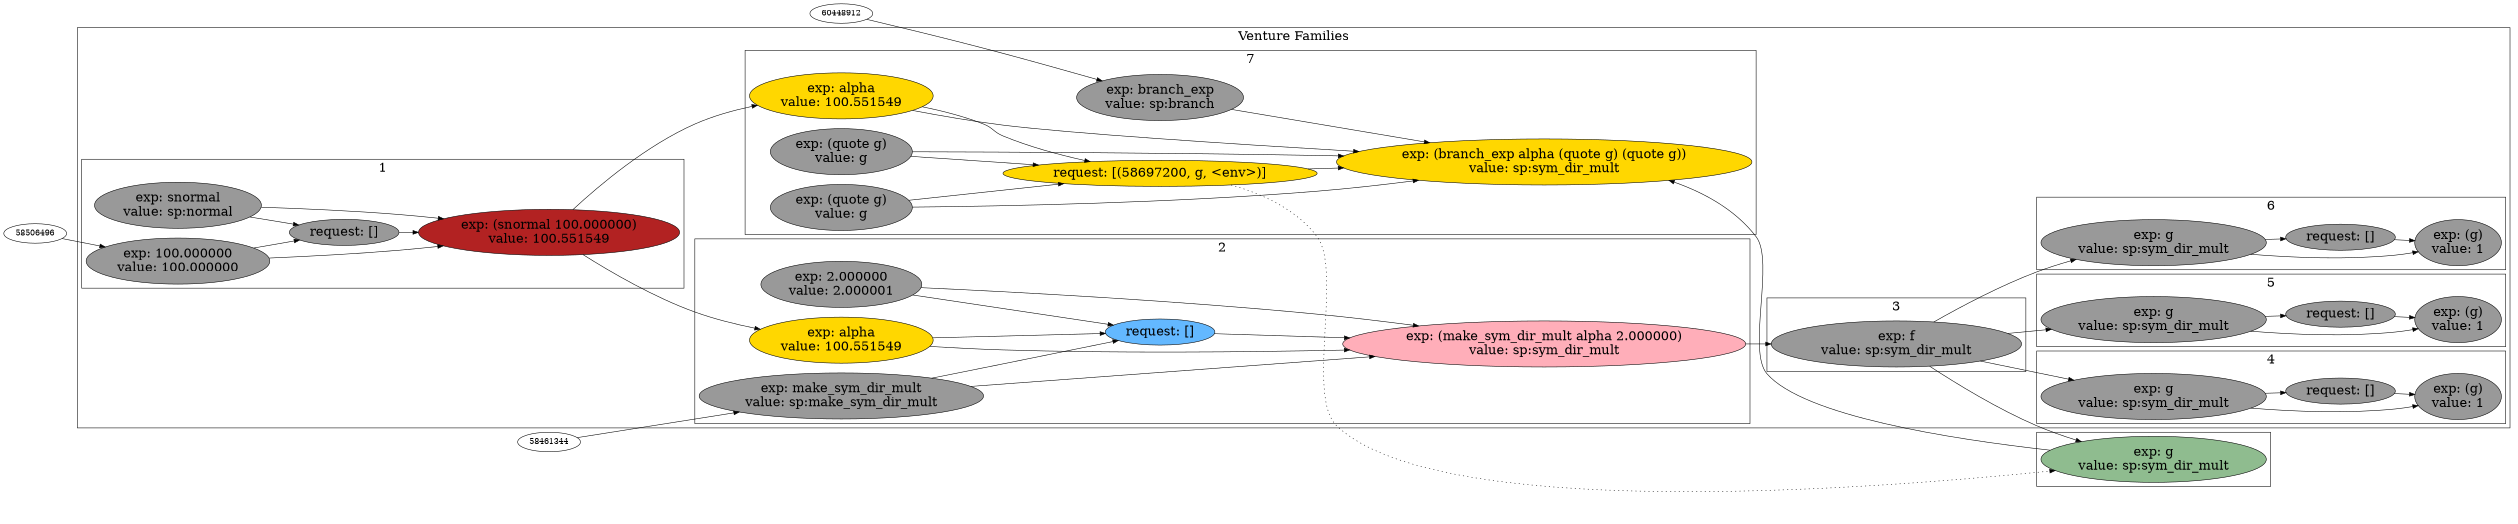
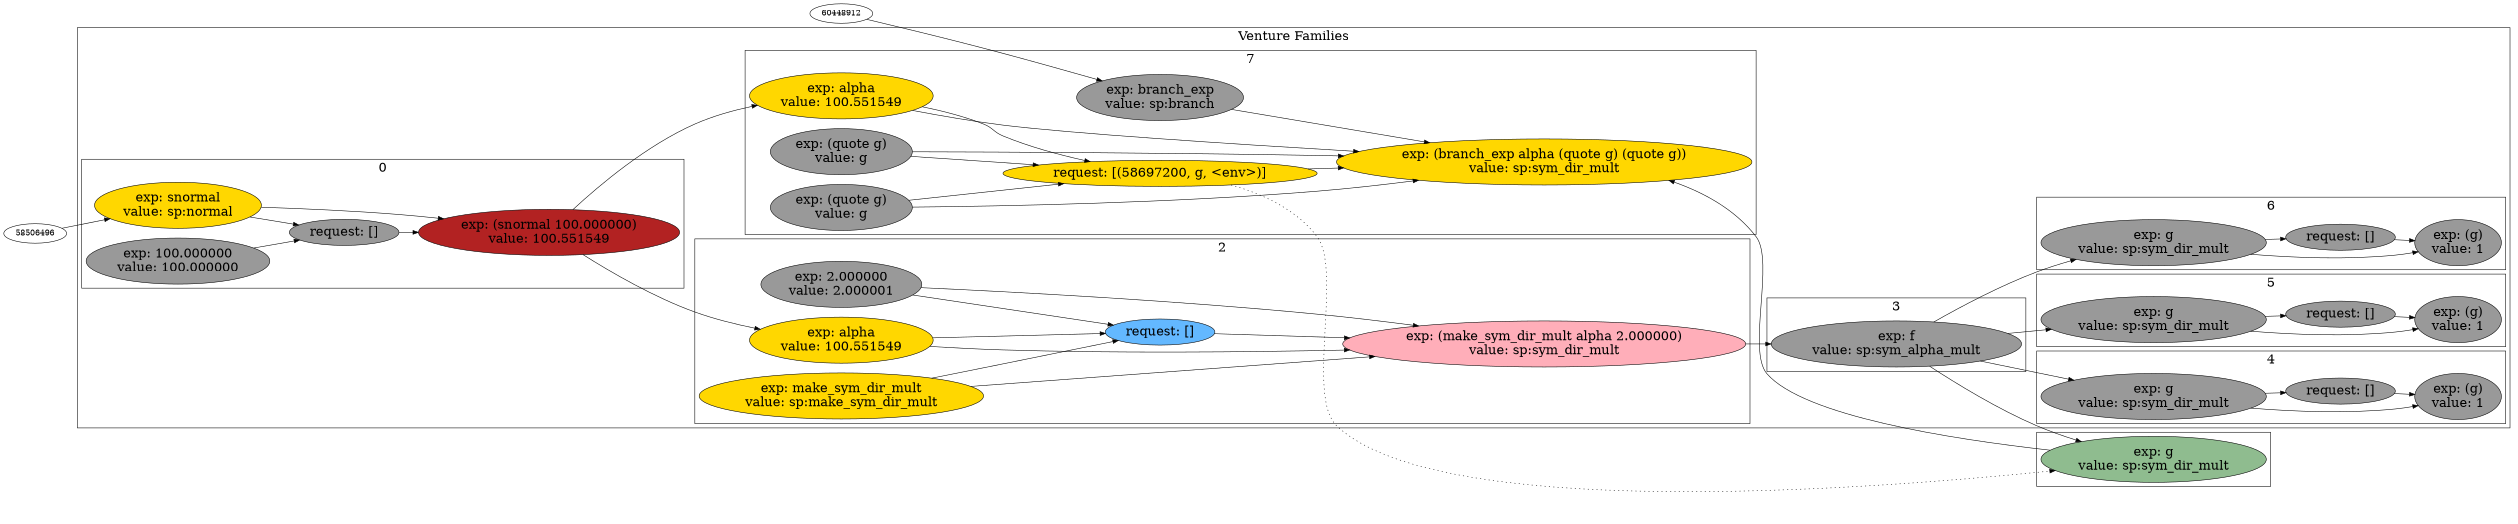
(383, 168) -> (383, 168)
(178, 205) -> (178, 205)
(86, 243) -> (85, 224)
(354, 254) -> none
(1896, 344) -> (1896, 344)
(841, 396) -> (841, 396)
(549, 442) -> none
